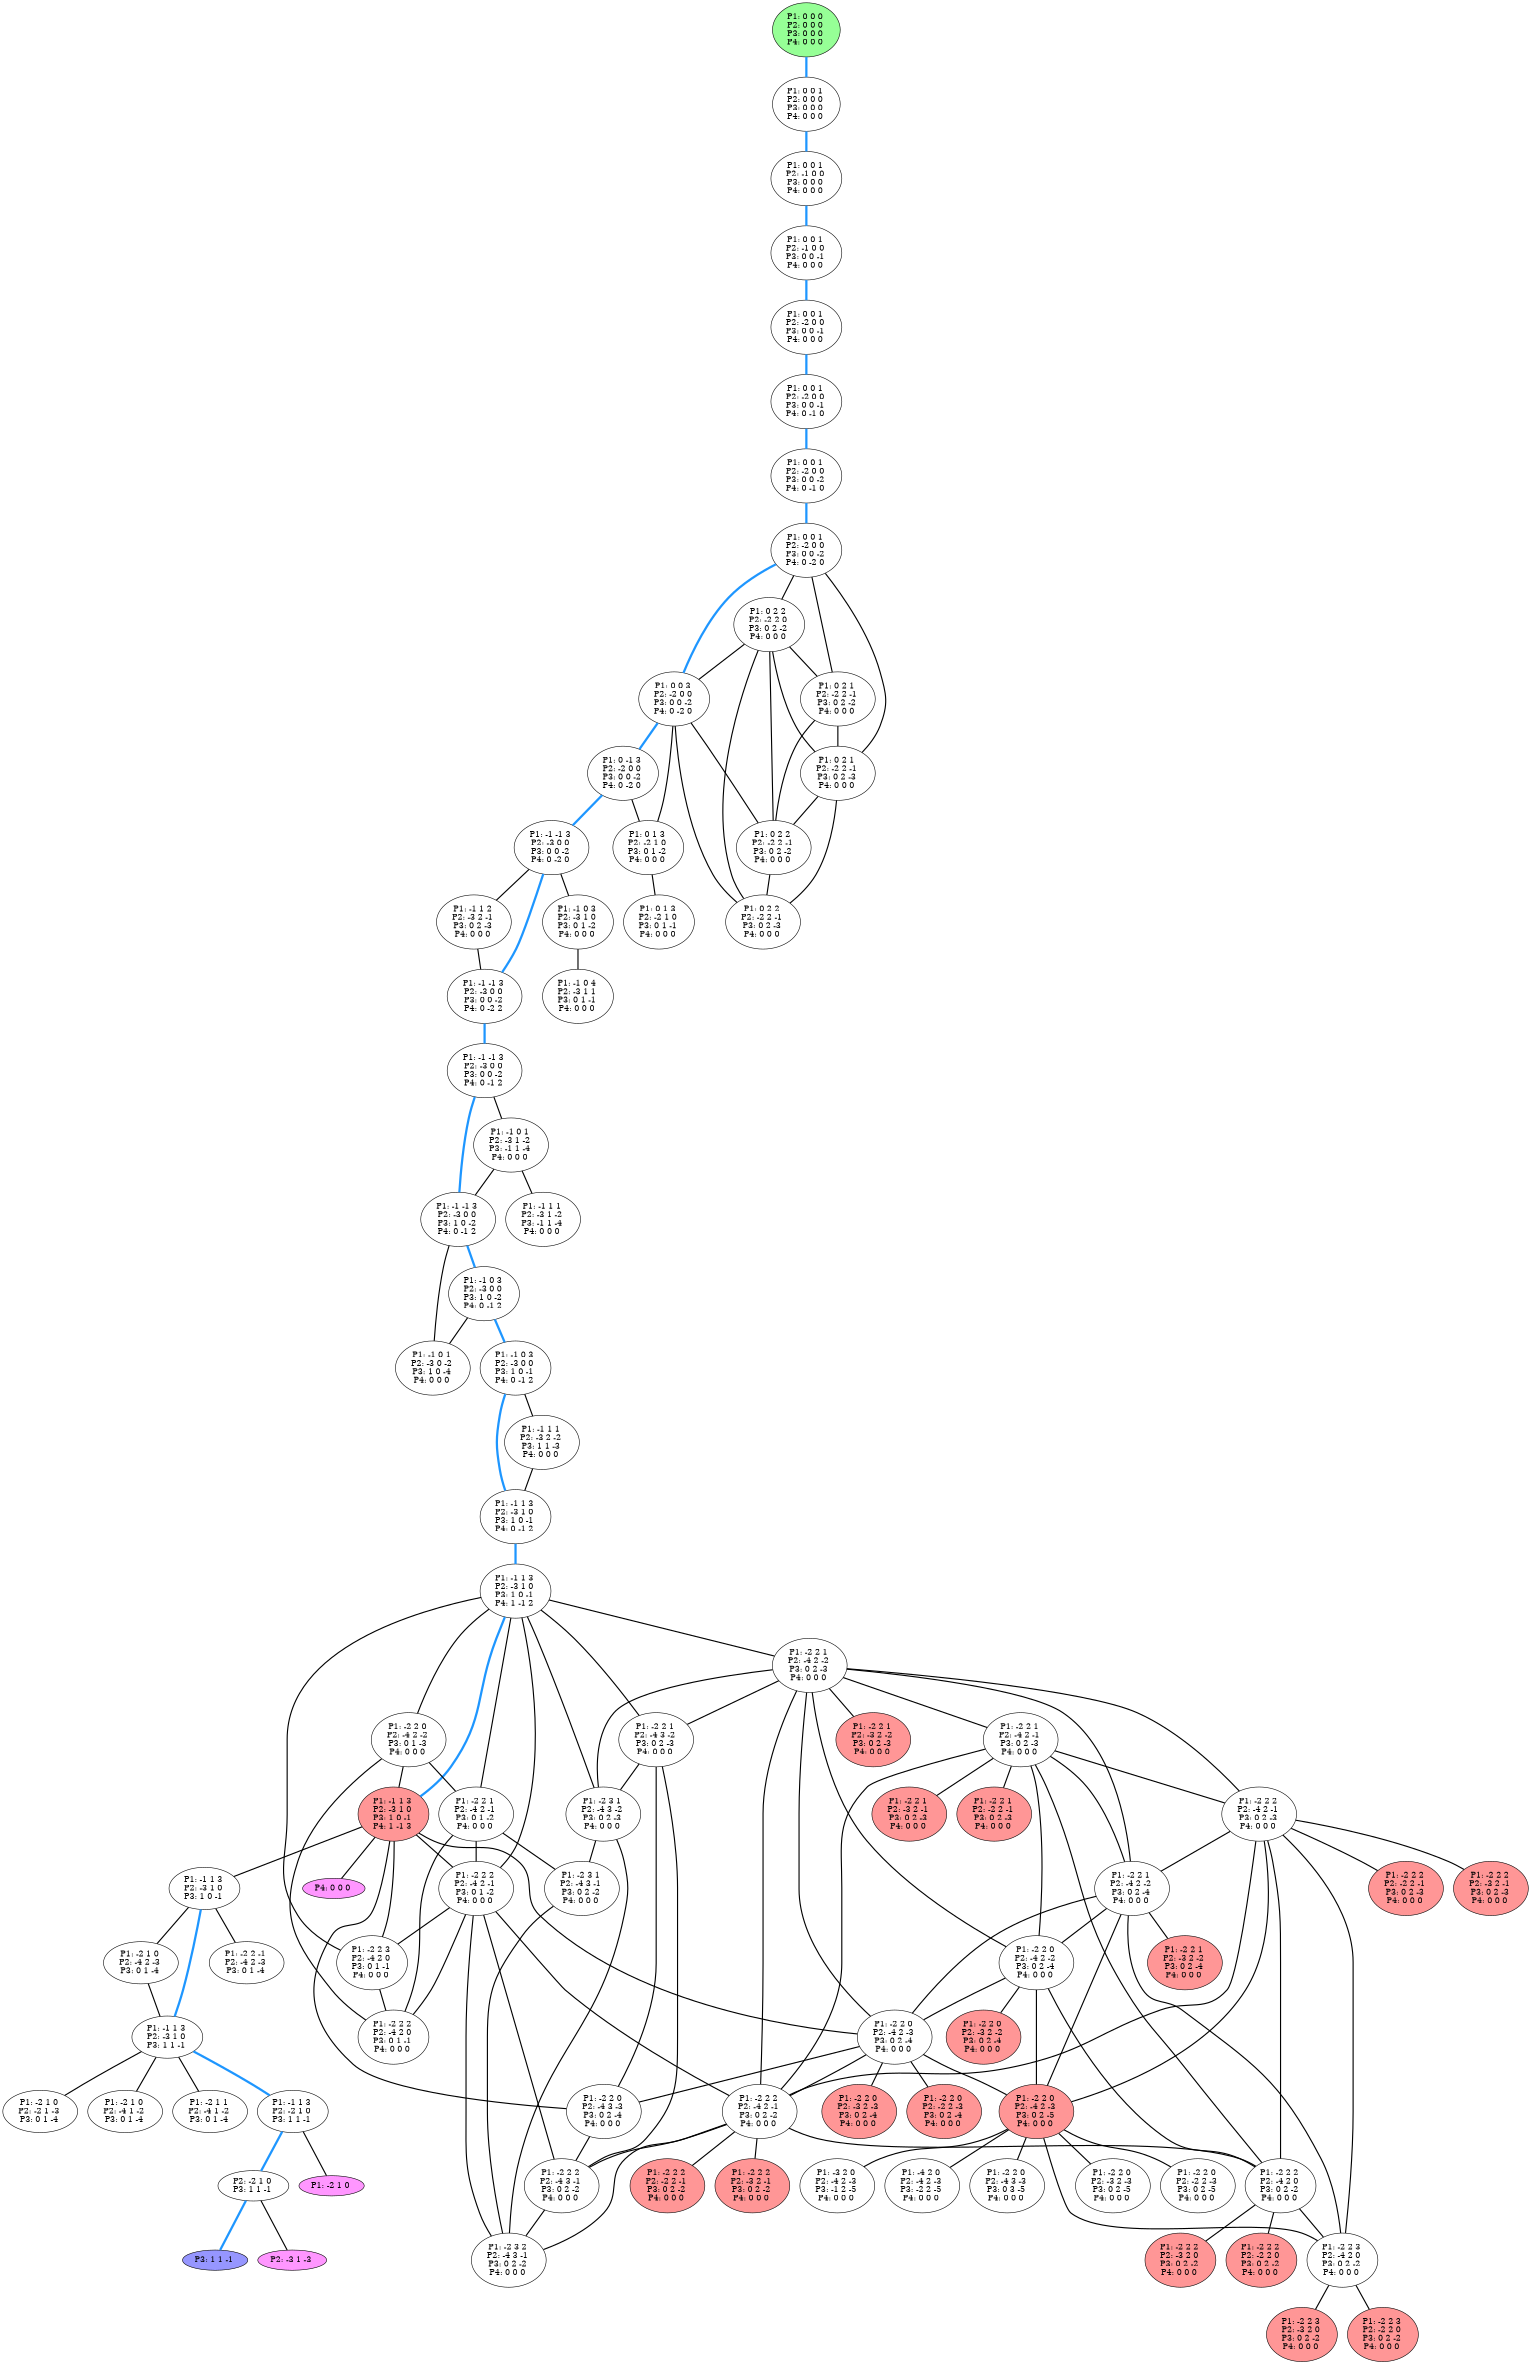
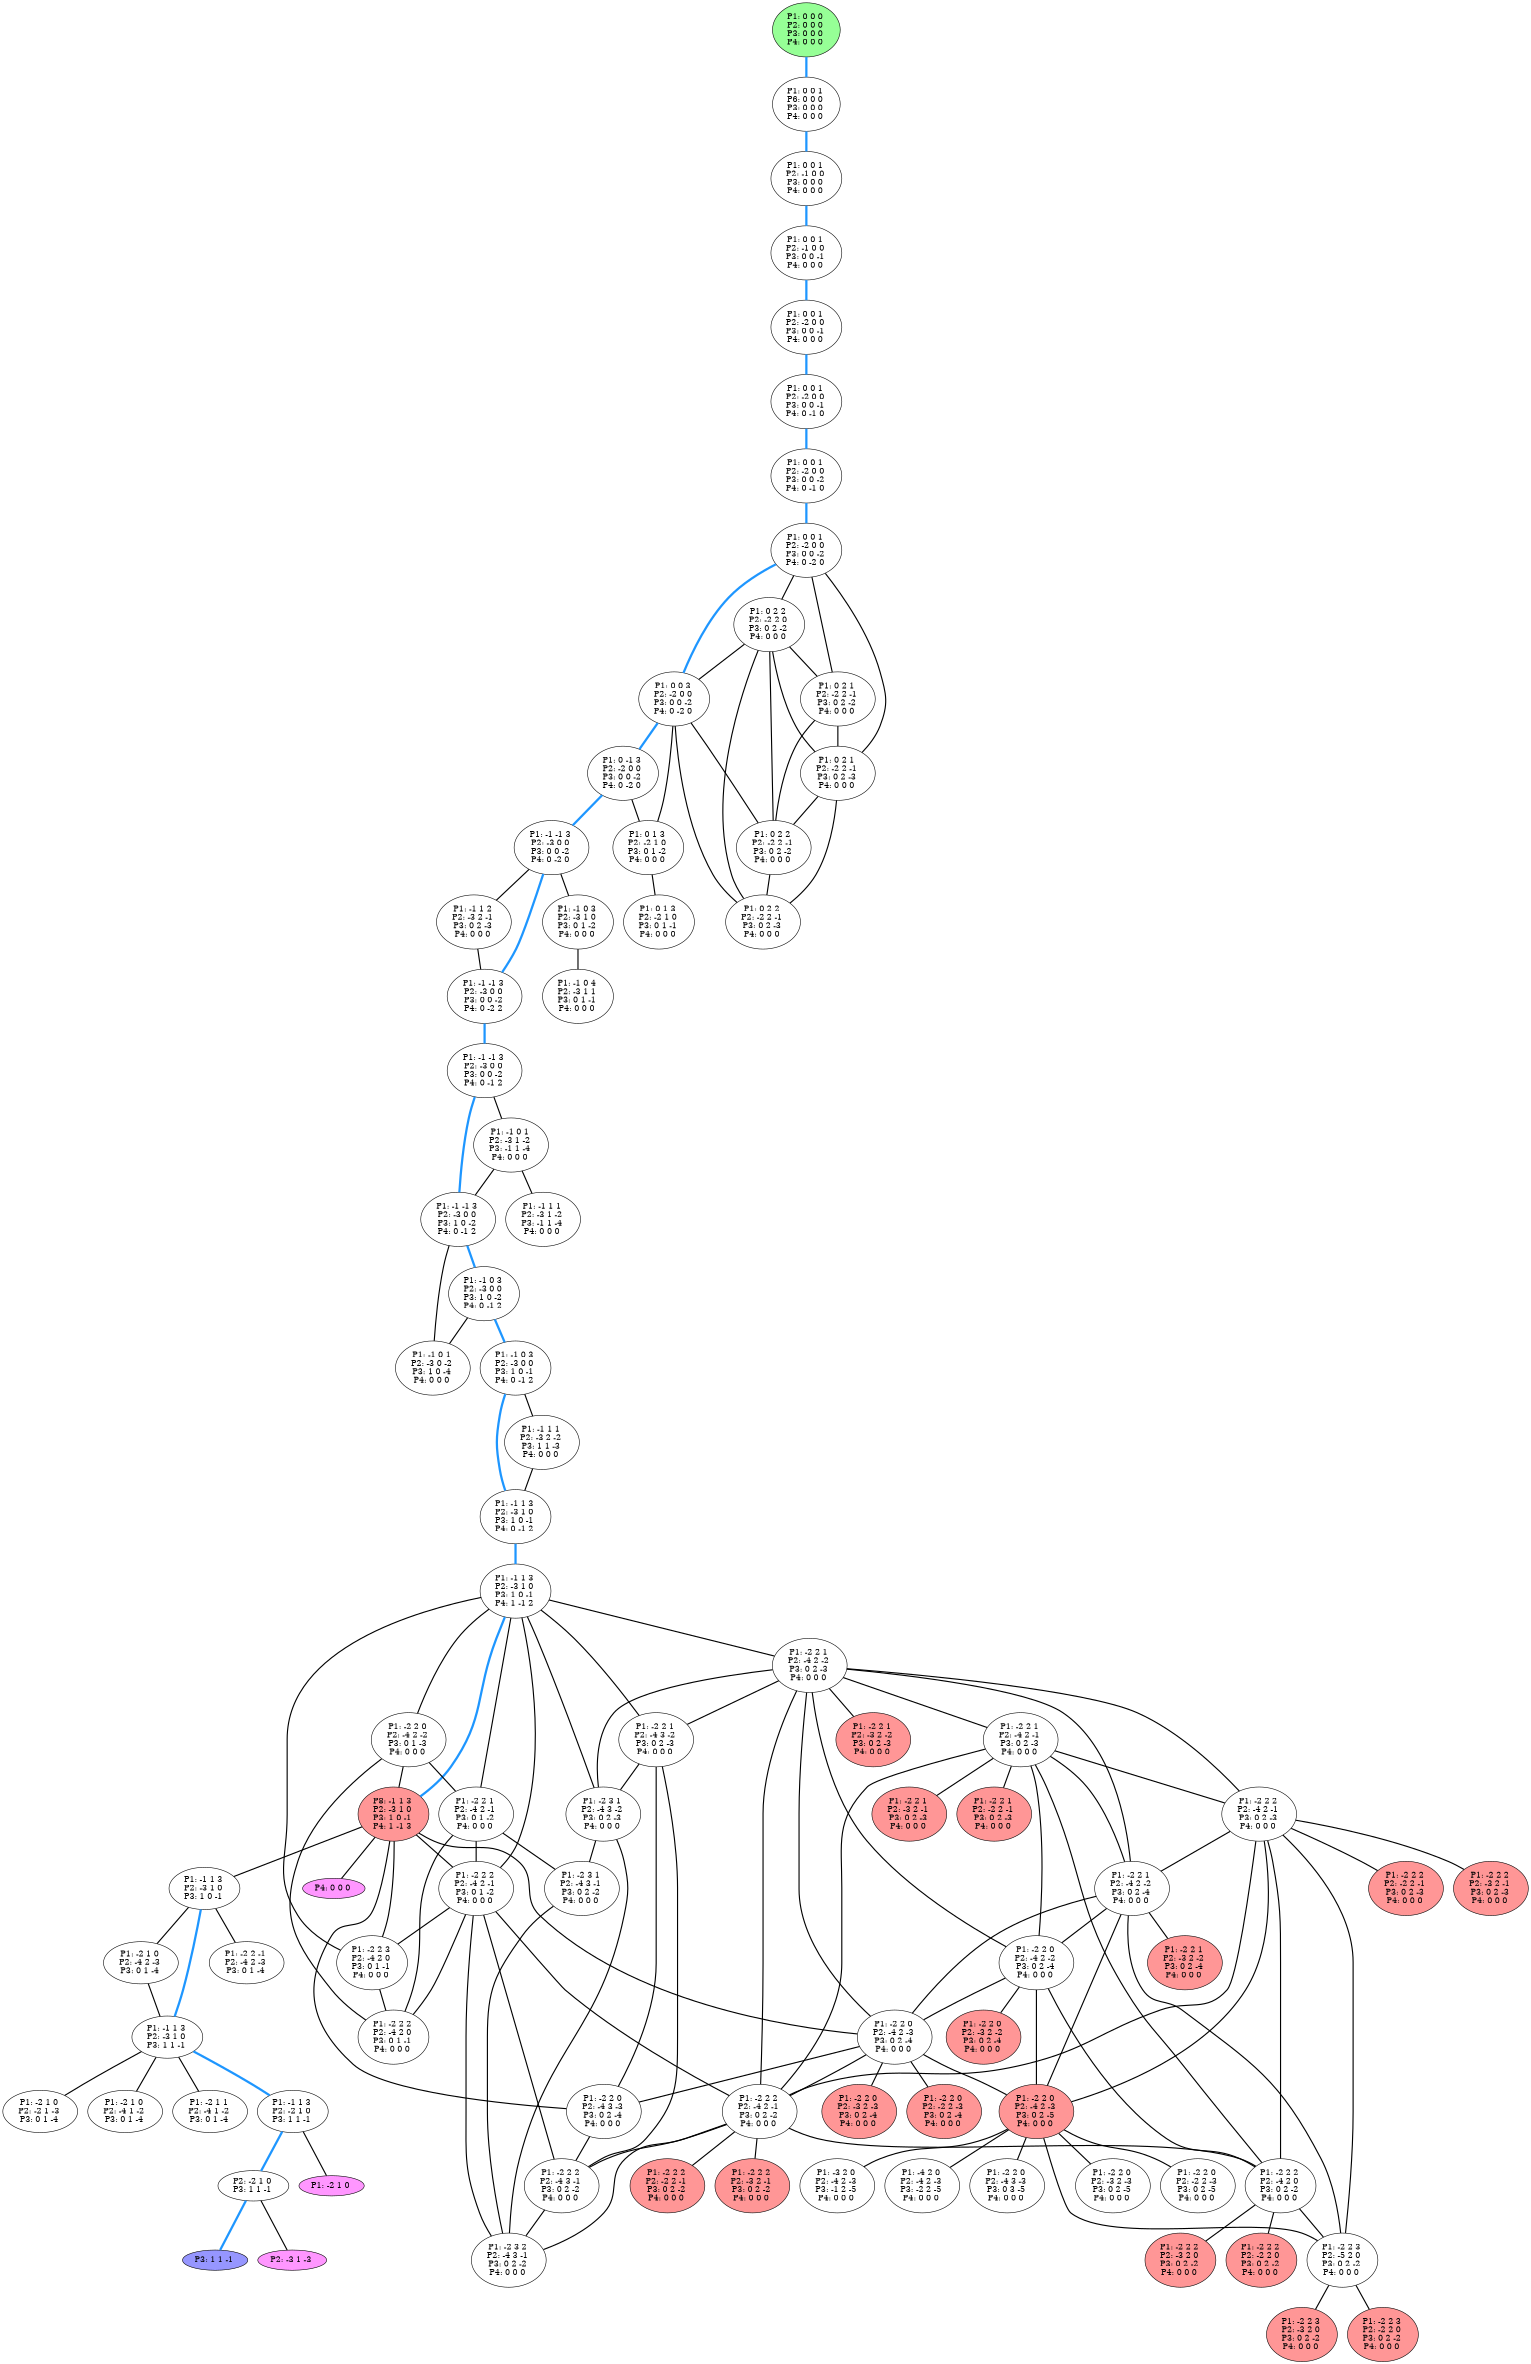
(806, 104) -> (806, 104)
(393, 1814) -> (393, 1814)
(1342, 2260) -> (1342, 2260)
